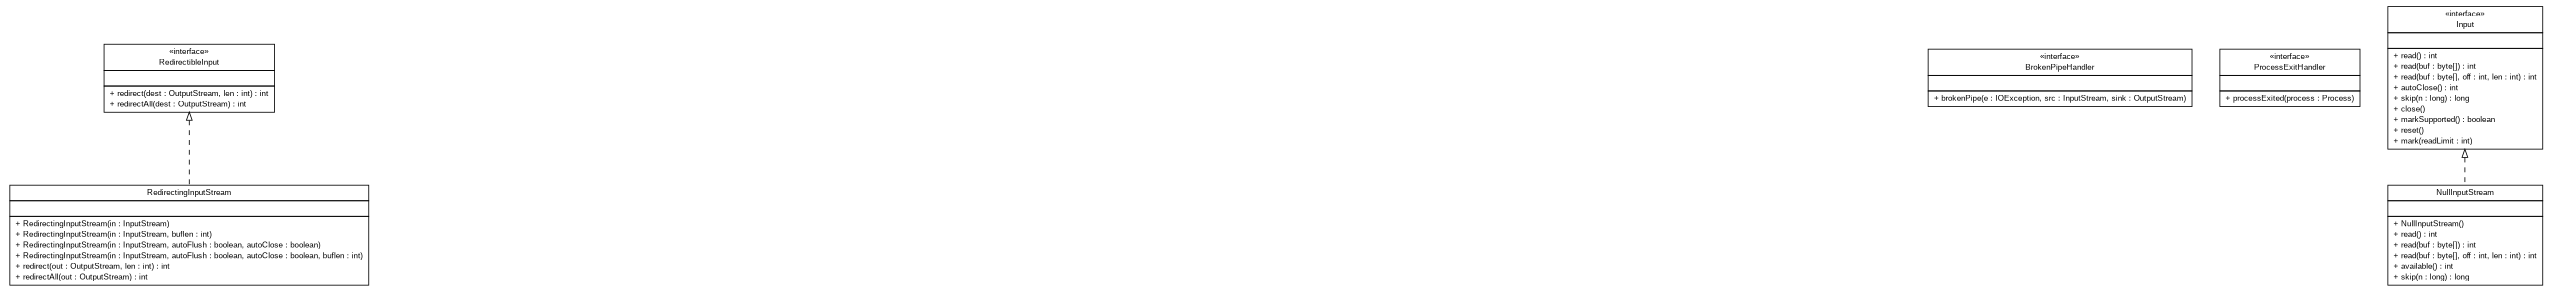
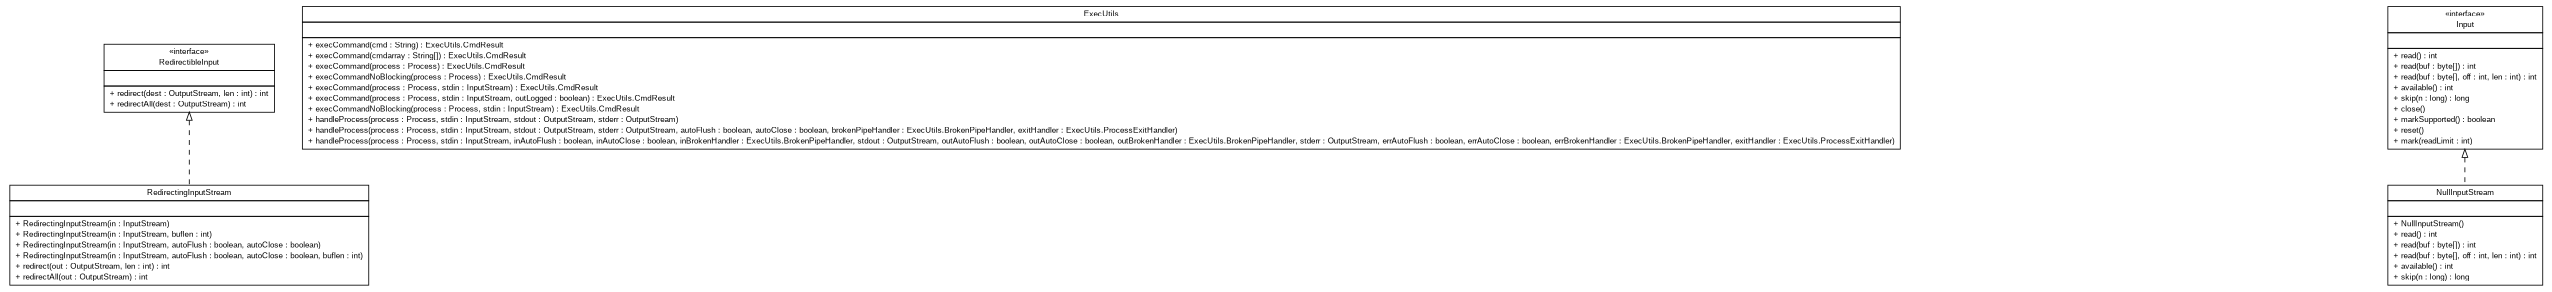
none -> (1101, 78)
(2060, 78) -> none
(2290, 78) -> none
(2426, 88) -> (2424, 88)
